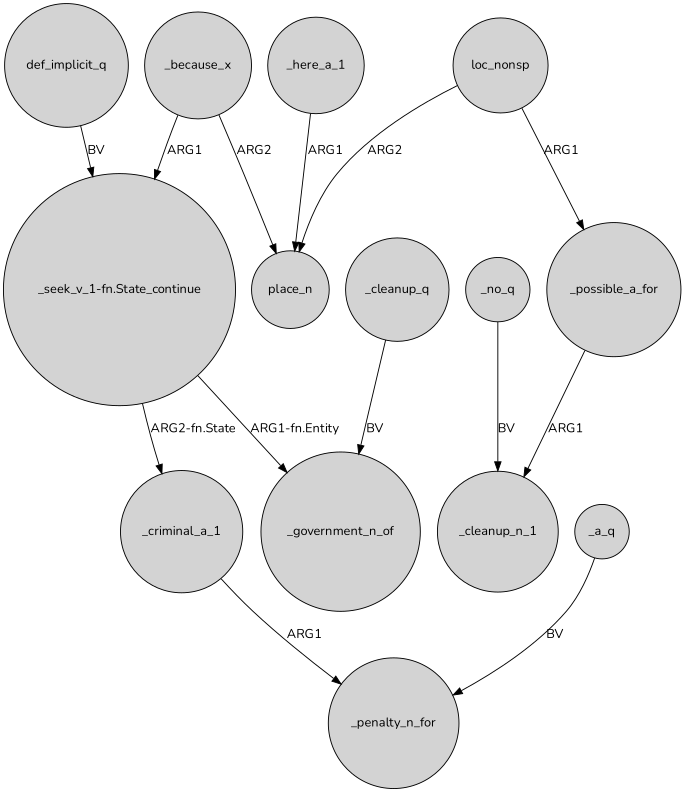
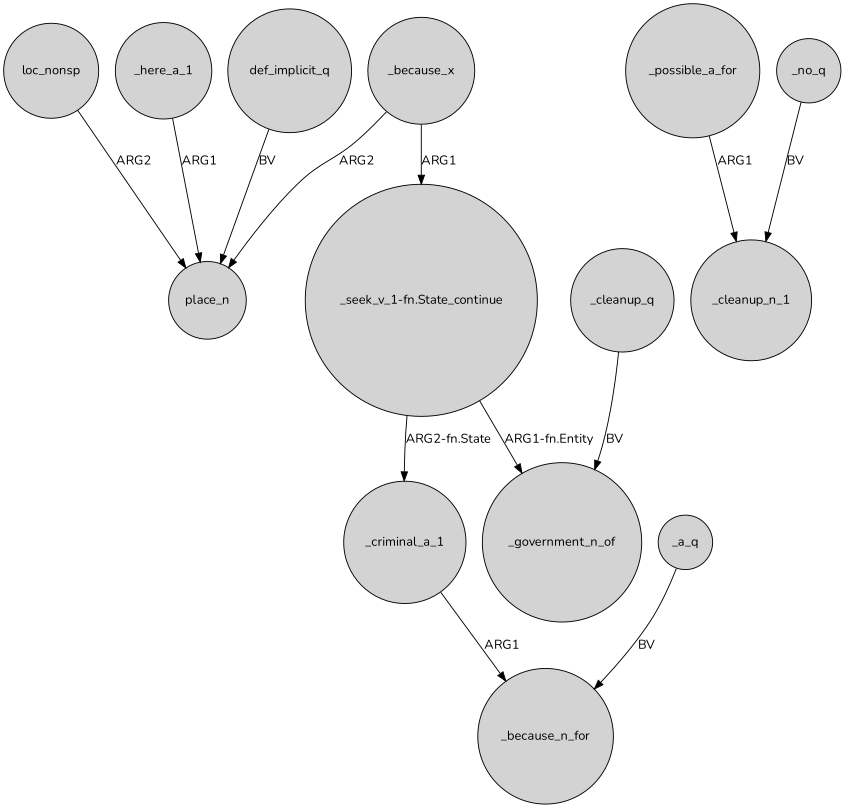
(86, 147) -> (246, 192)
(551, 165) -> none
(394, 723) -> (546, 736)
